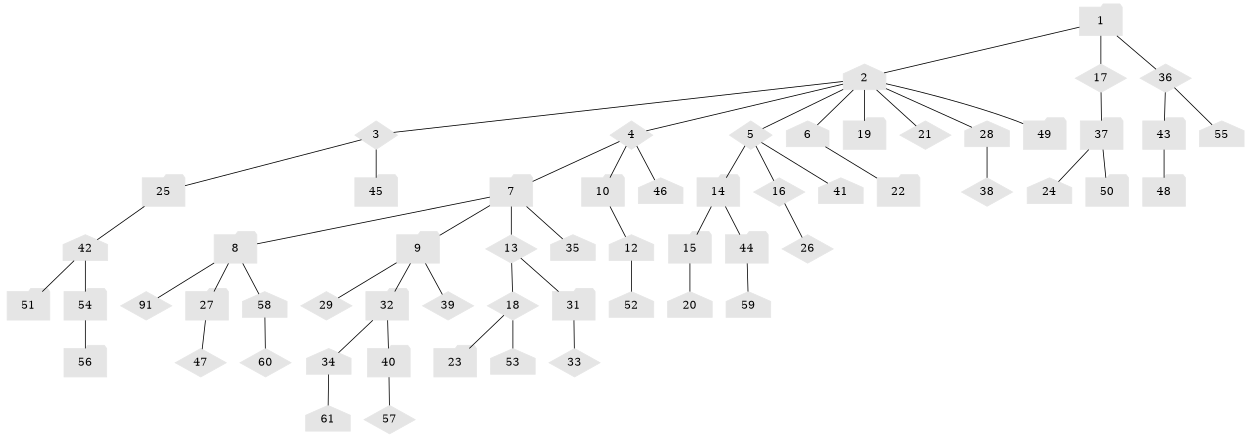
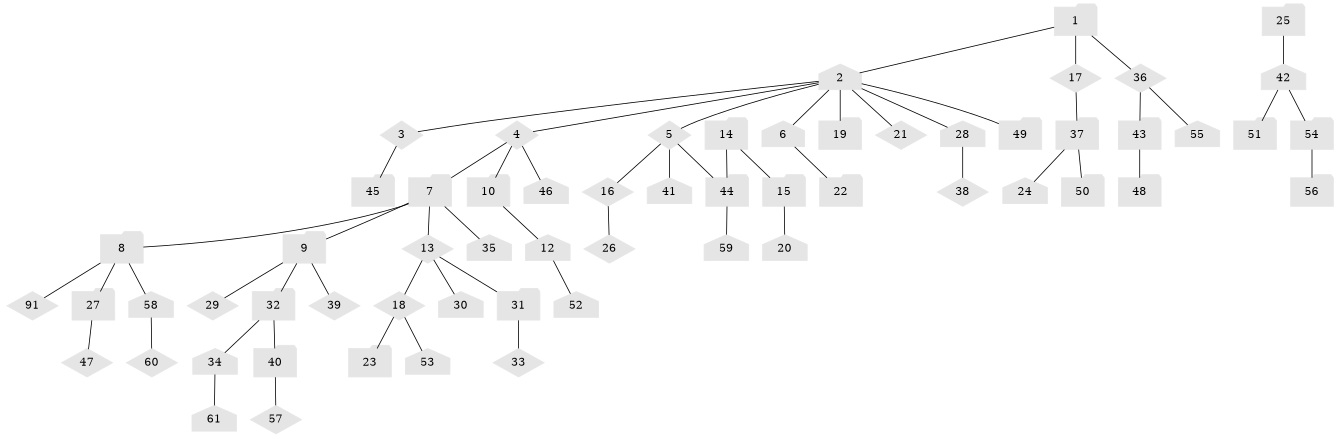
(736, 162) -> (695, 161)
(273, 163) -> none
none -> (461, 306)
